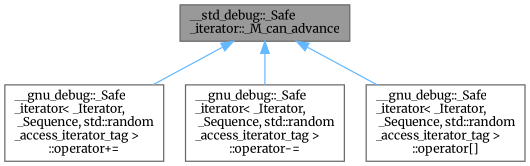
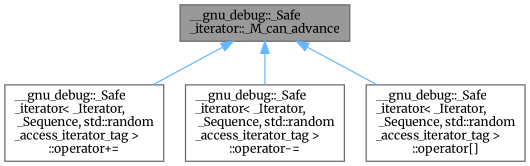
(265, 23) -> (265, 23)
